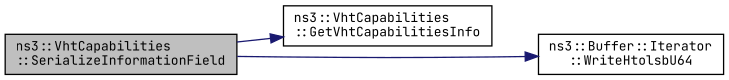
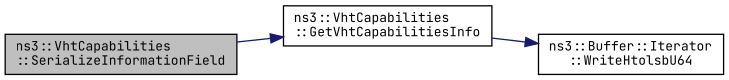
(381, 58) -> (509, 40)
